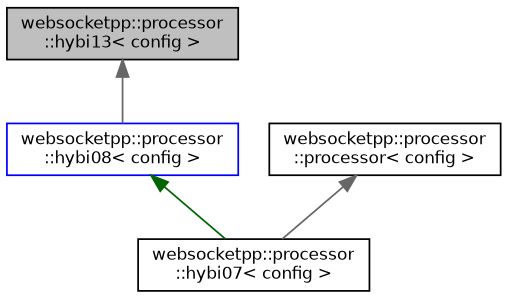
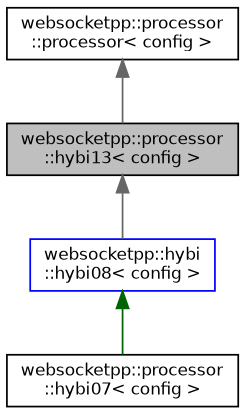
(123, 149) -> (123, 265)
(313, 213) -> (123, 100)
